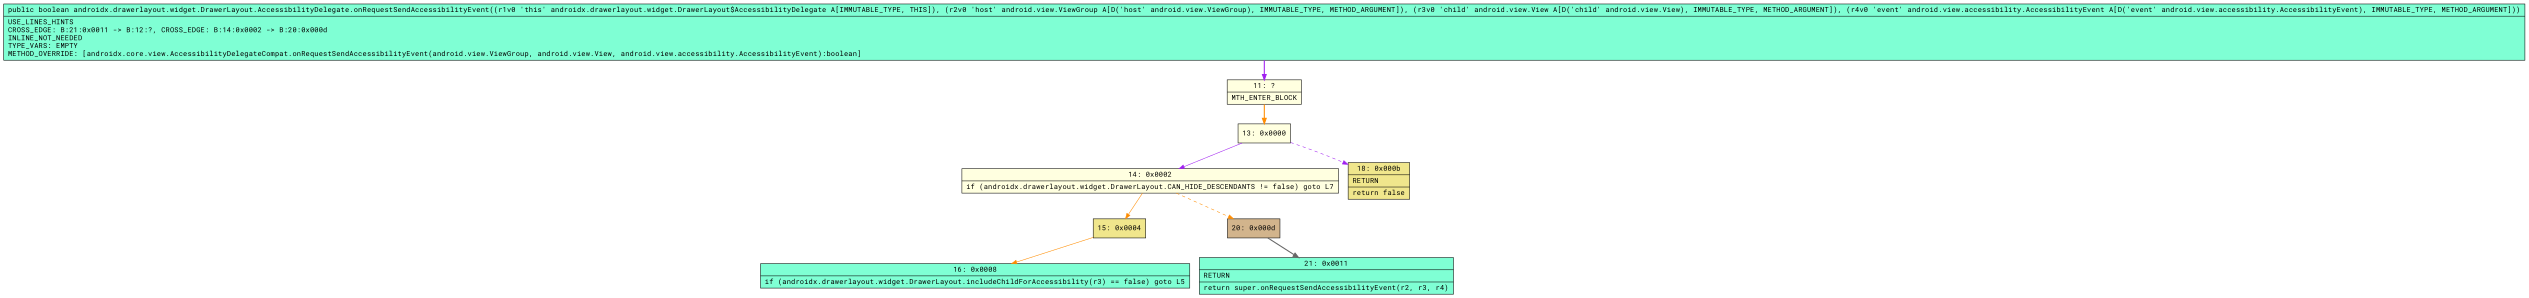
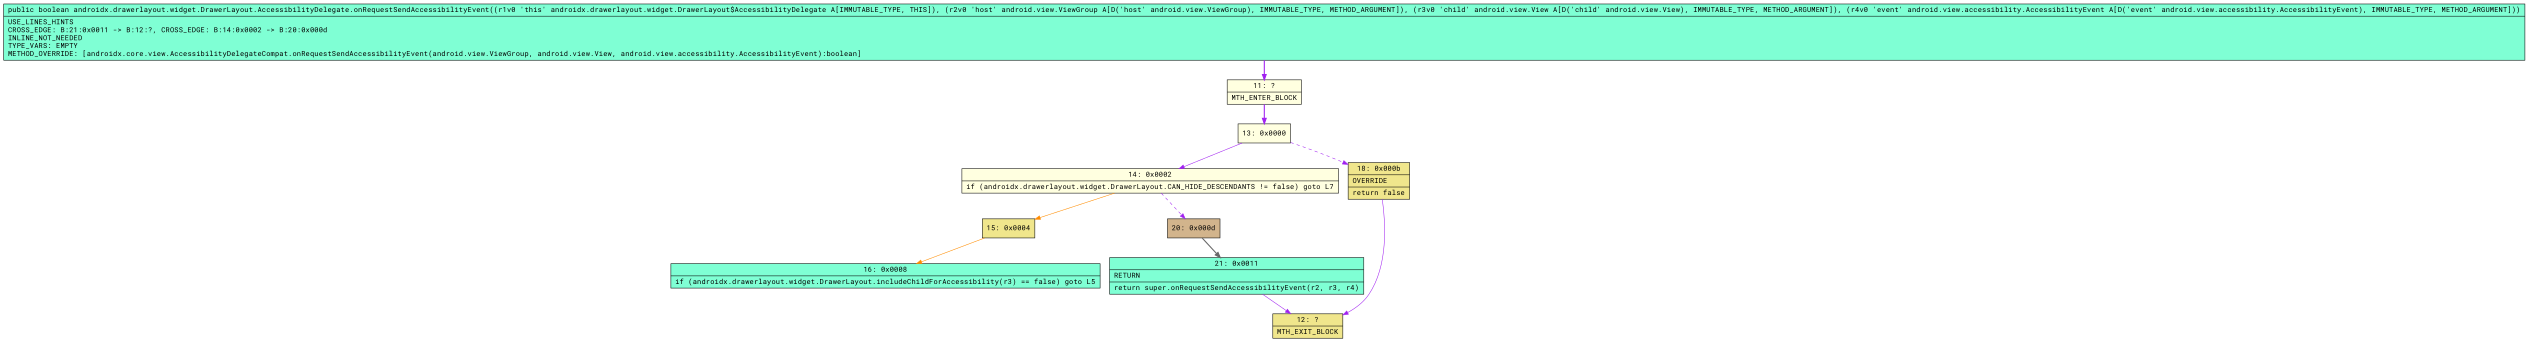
(1264, 111) -> (1264, 111)
(1366, 181) -> (1370, 181)
(1202, 205) -> (1171, 204)
none -> (1308, 326)
